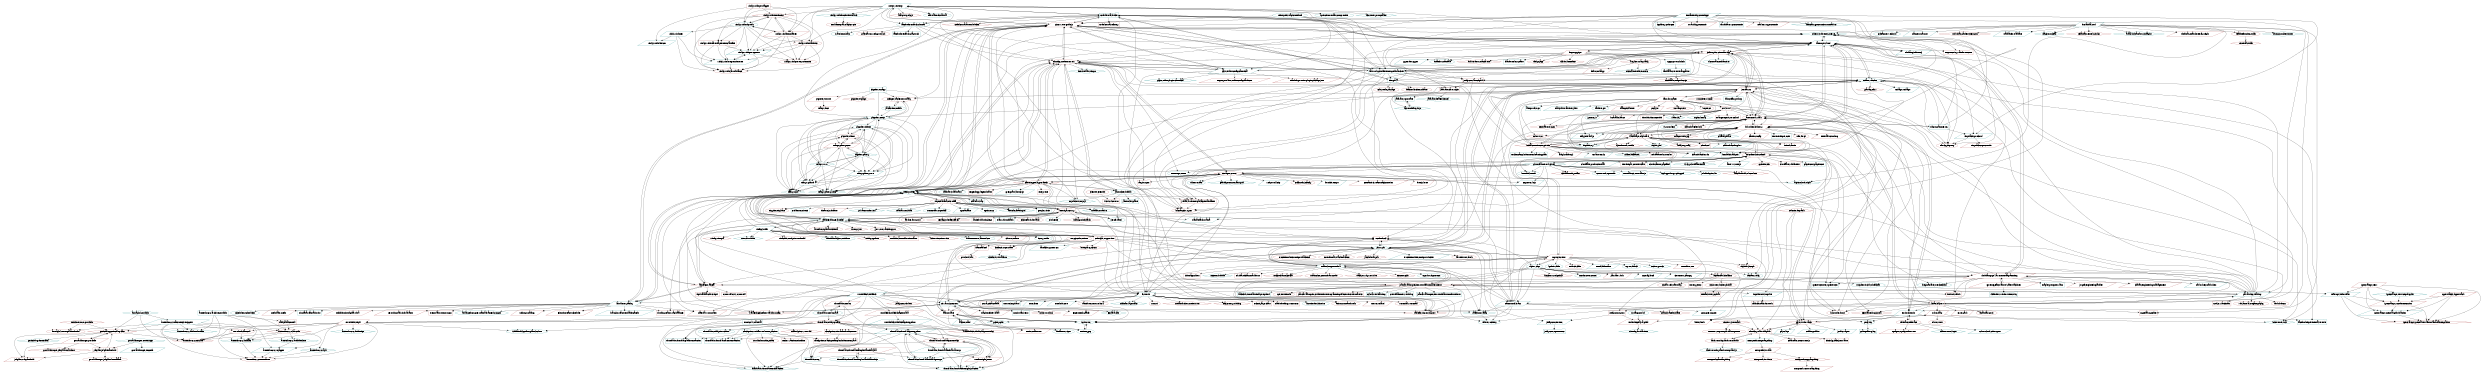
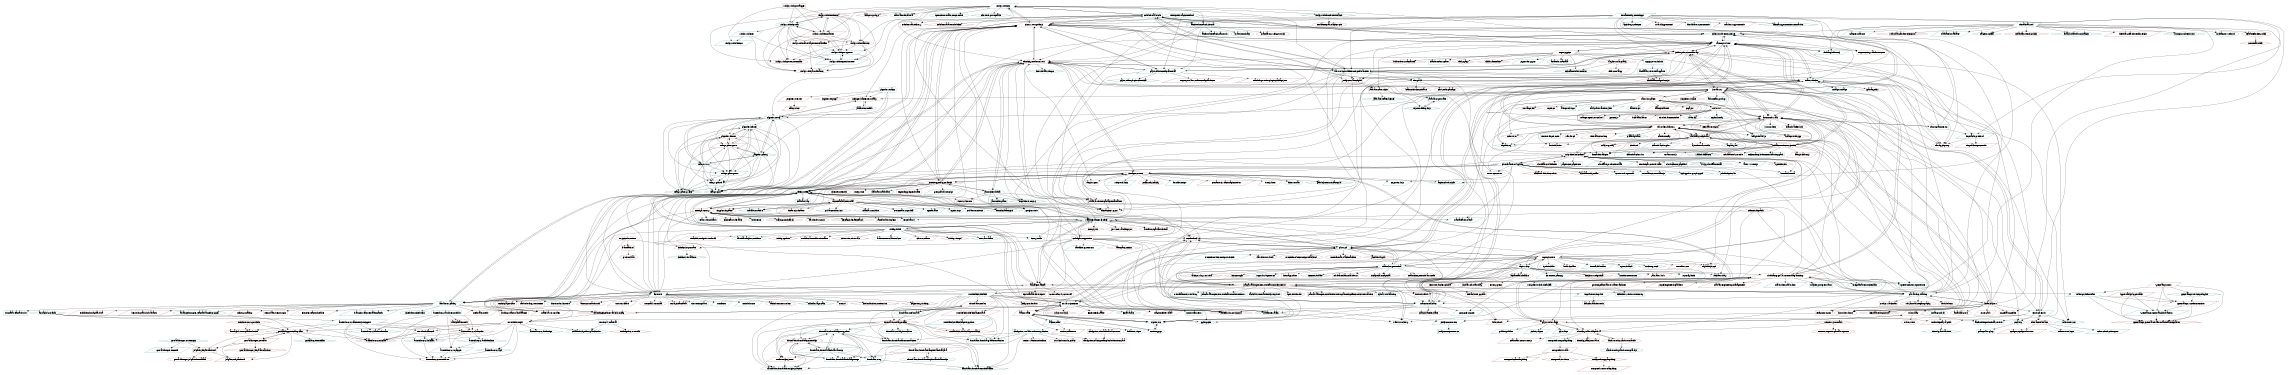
(1718, 62) -> none
